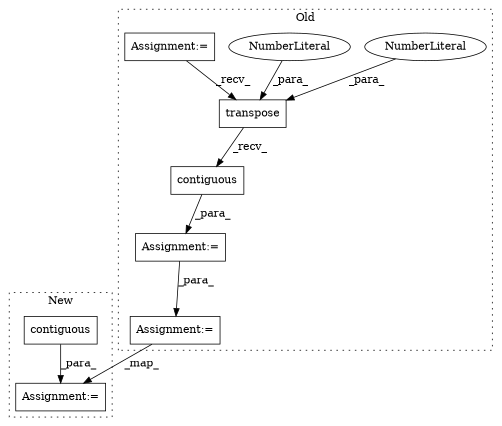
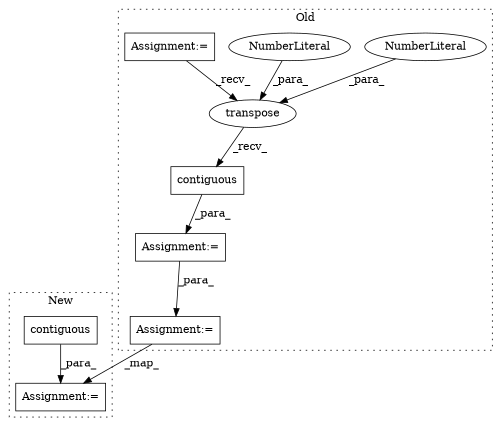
(253, 114) -> (253, 114)
